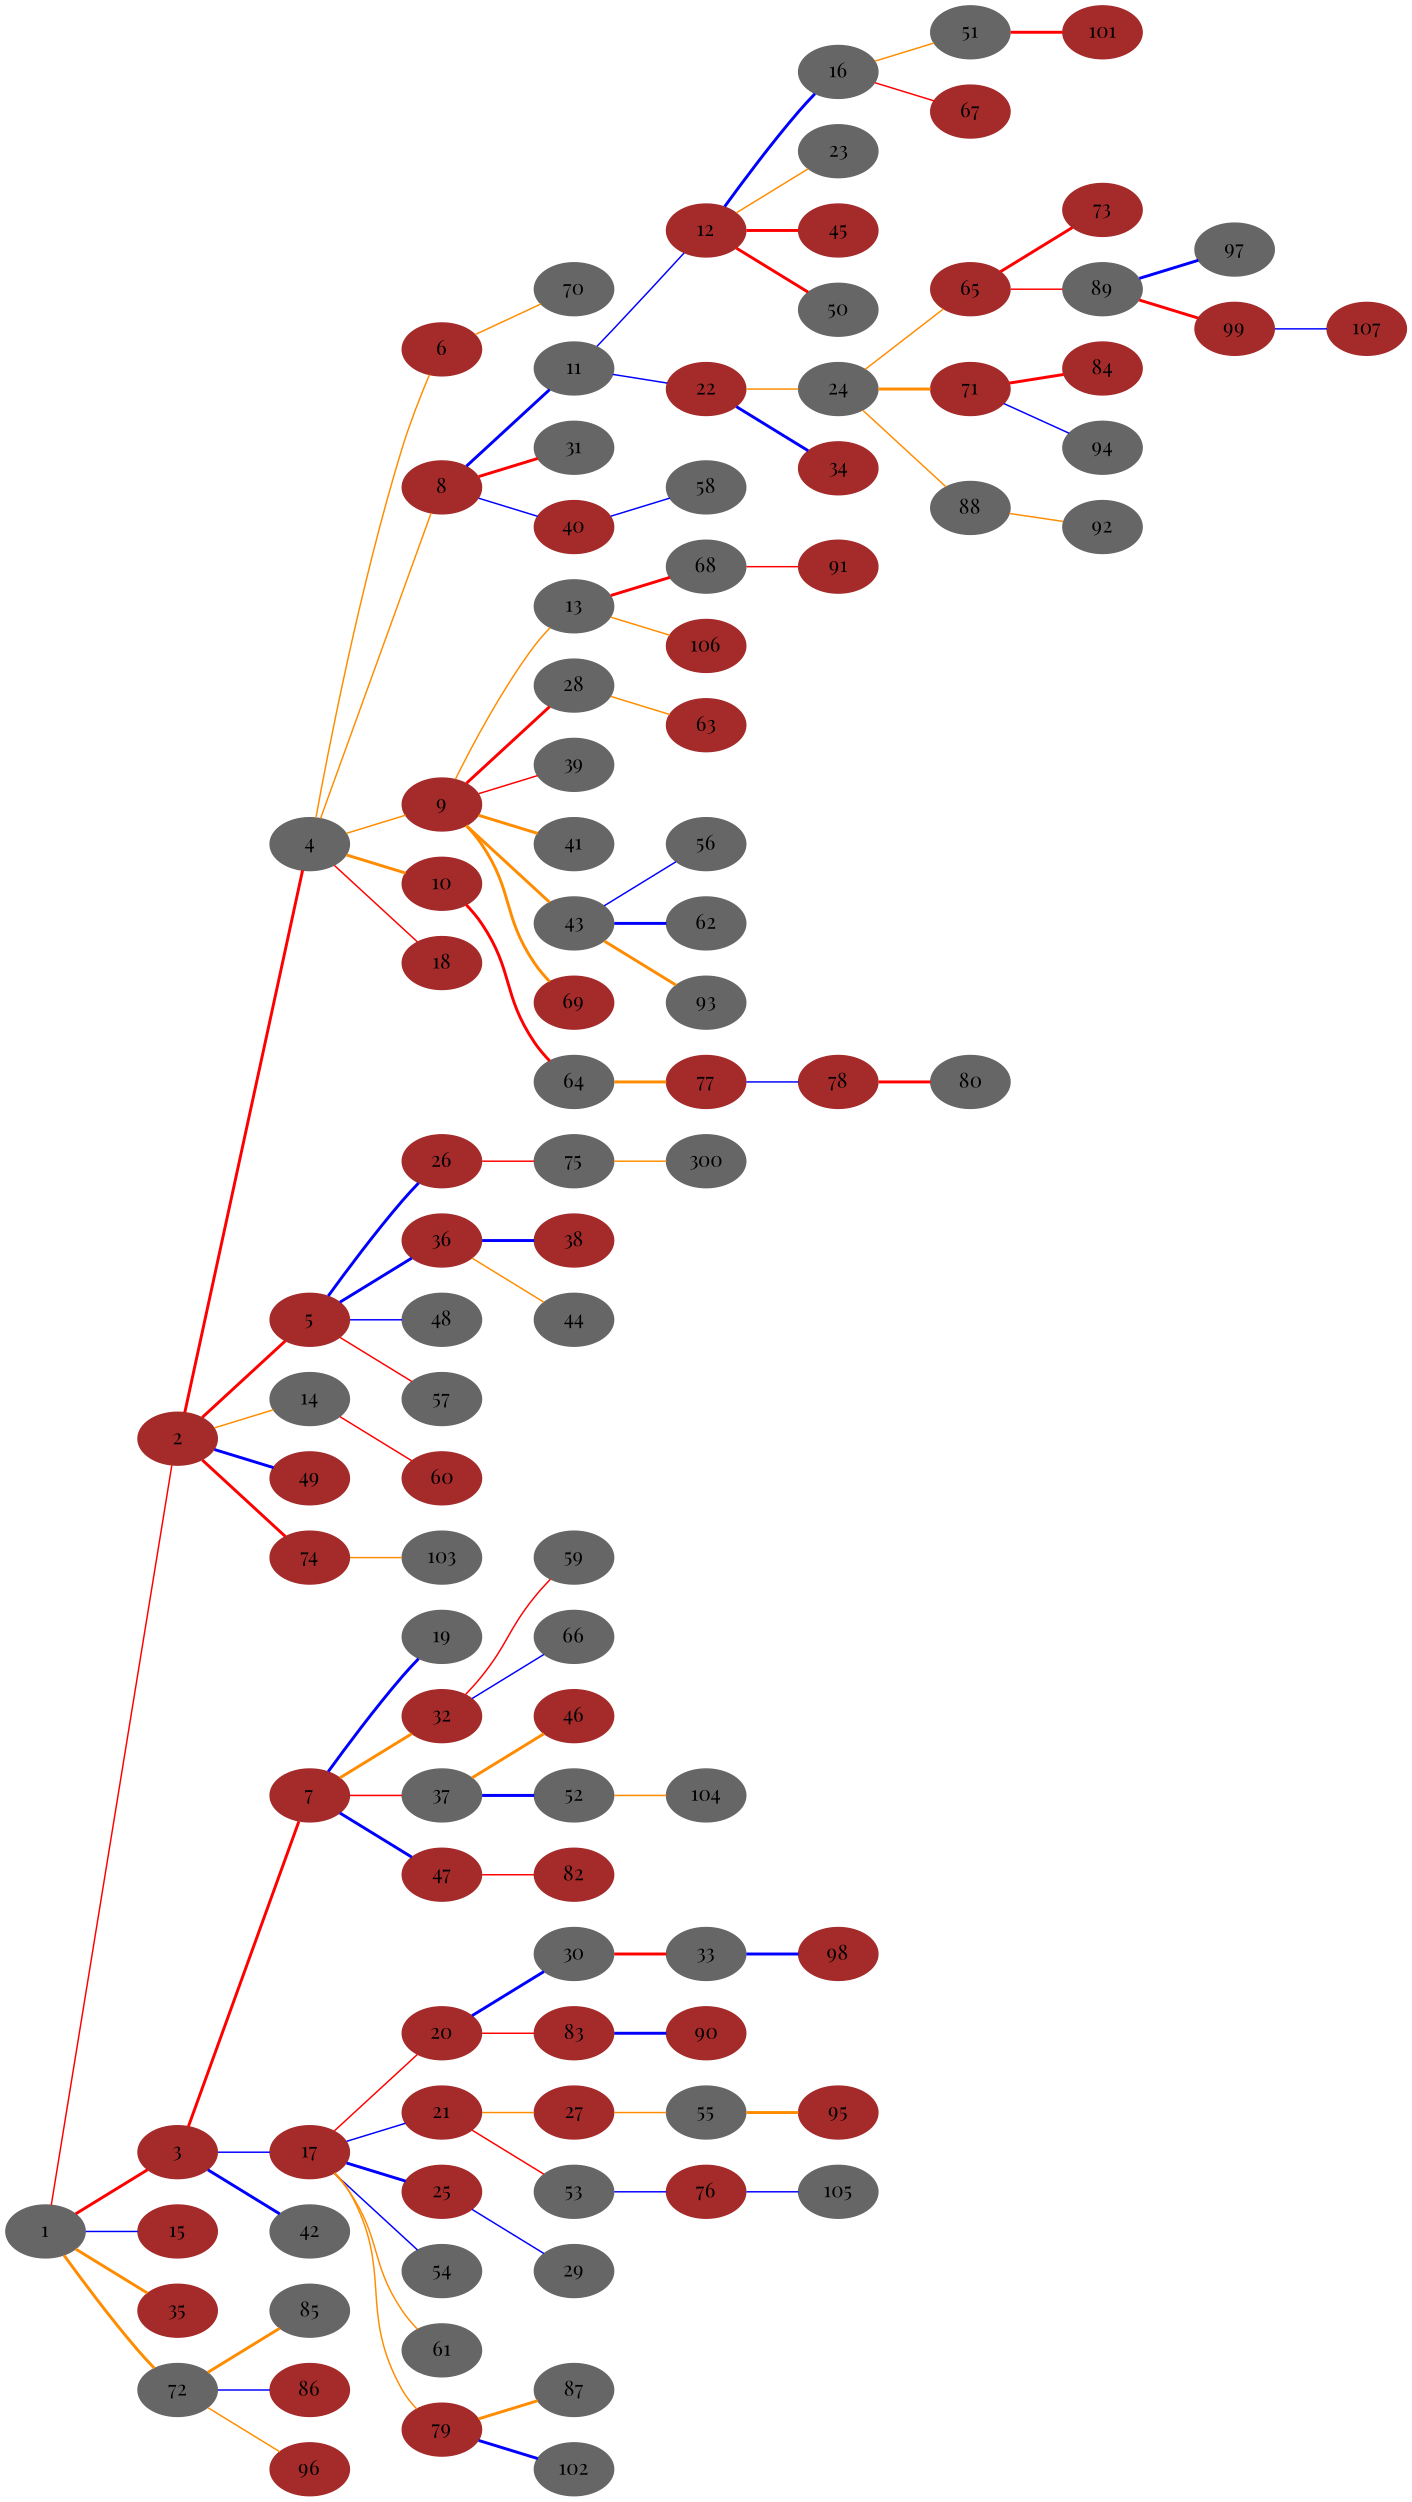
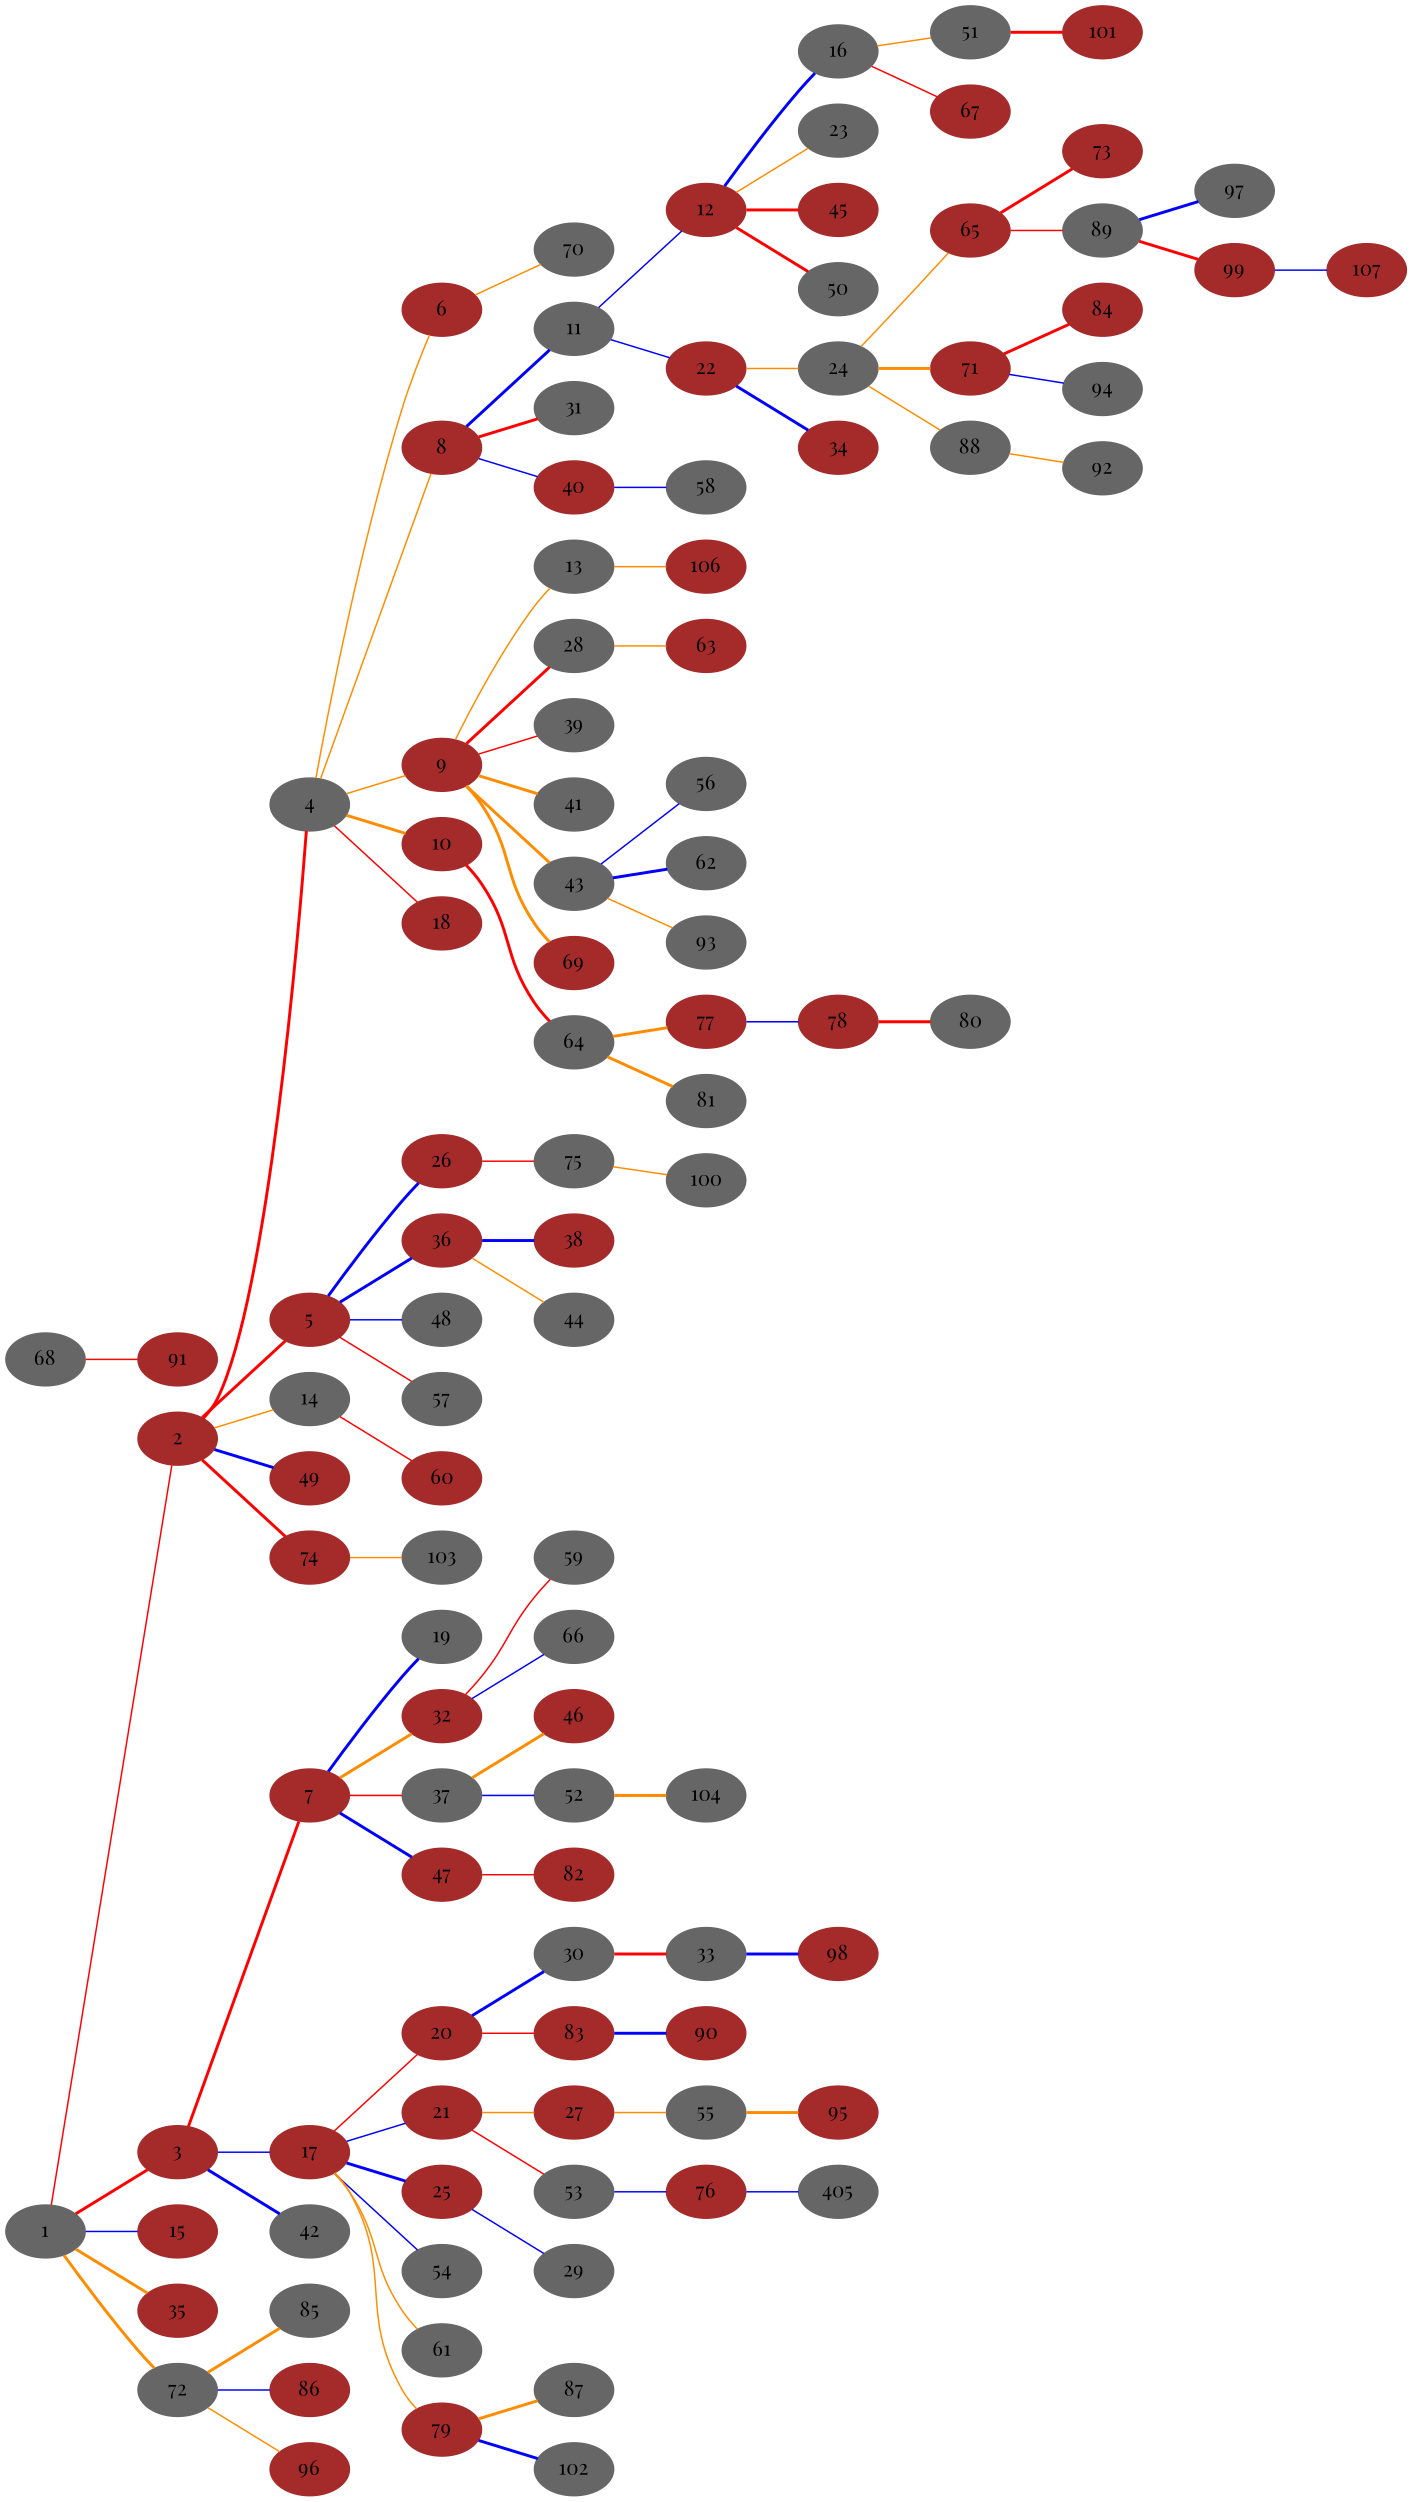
(640, 586) -> none
(640, 963) -> (640, 913)
none -> (706, 1101)
(706, 1161) -> (706, 1180)
(508, 1795) -> (508, 1795)
(640, 1795) -> (640, 1795)
(838, 2192) -> (838, 2192)
